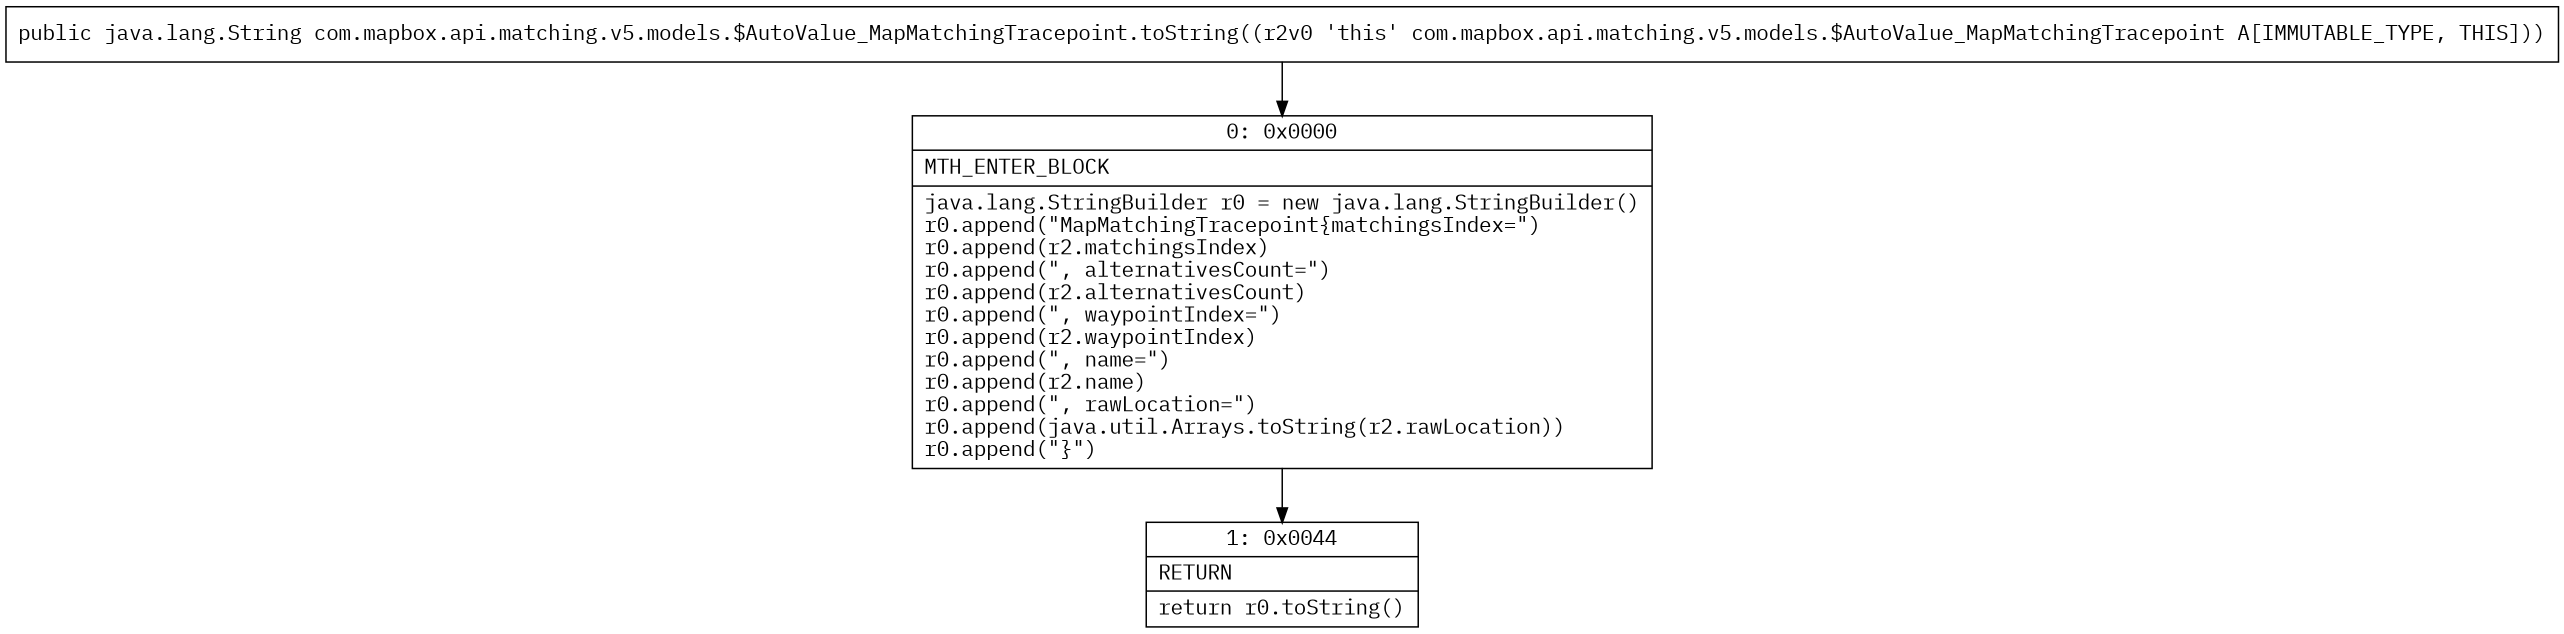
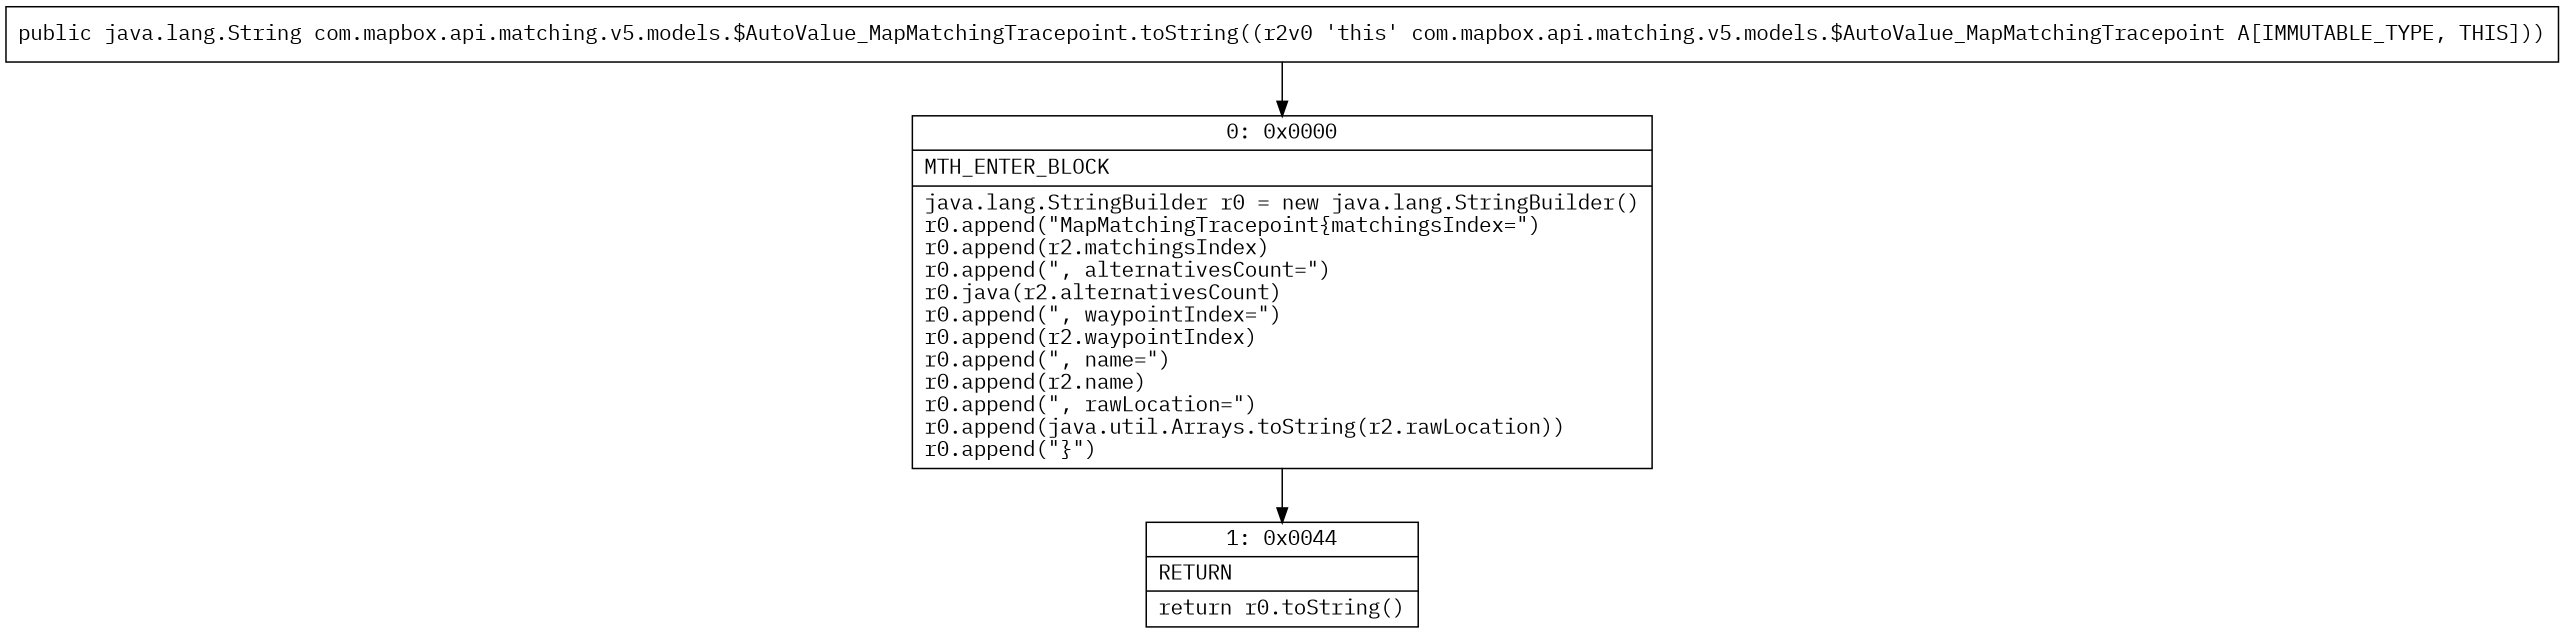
(1116, 293) -> (1104, 293)
